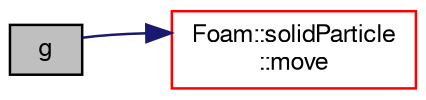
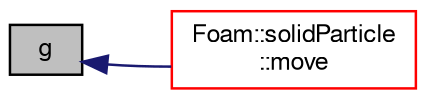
(114, 35) -> (139, 66)
